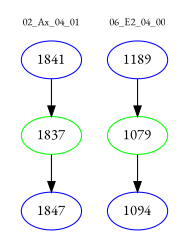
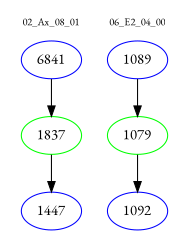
(51, 23) -> (51, 23)
(51, 60) -> (51, 60)
(138, 60) -> (138, 60)
(51, 211) -> (51, 211)
(138, 211) -> (138, 211)
